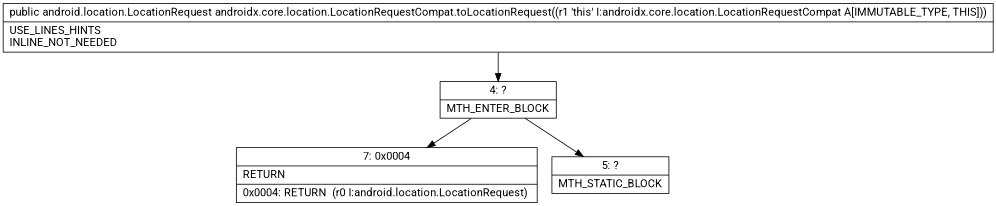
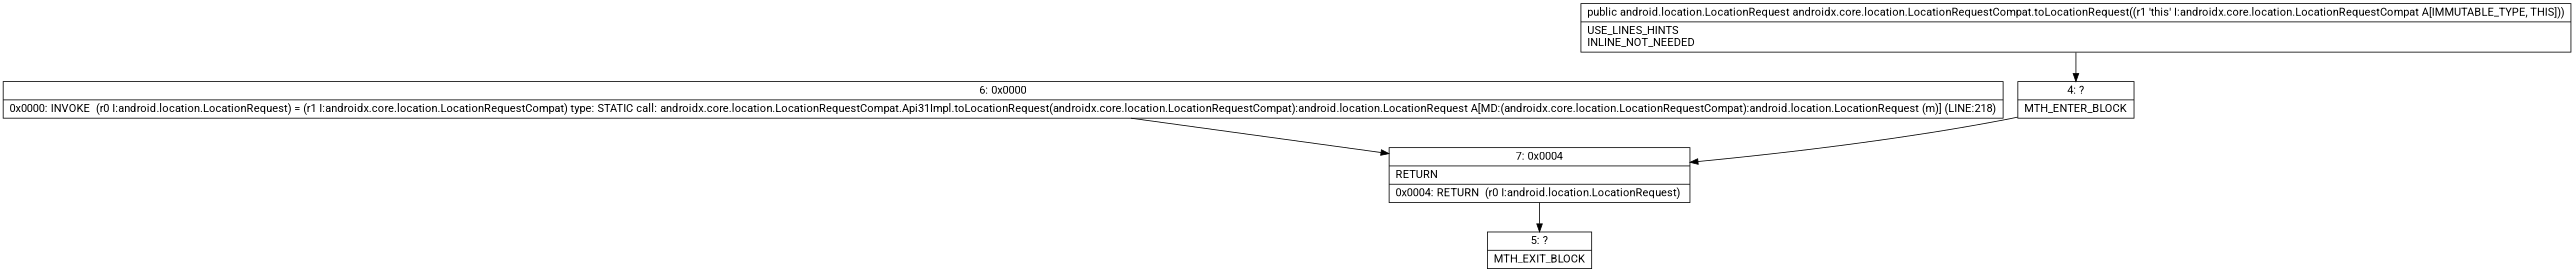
none -> (1003, 100)
(551, 135) -> (1540, 213)
(610, 184) -> (1540, 259)
